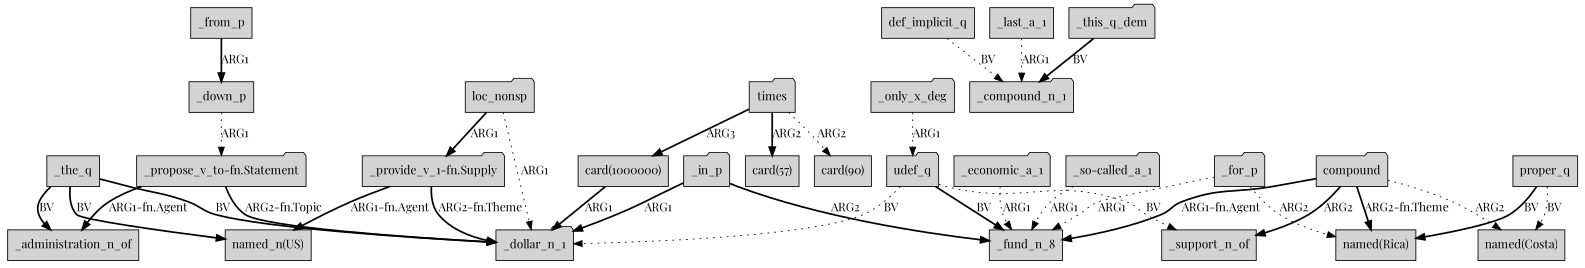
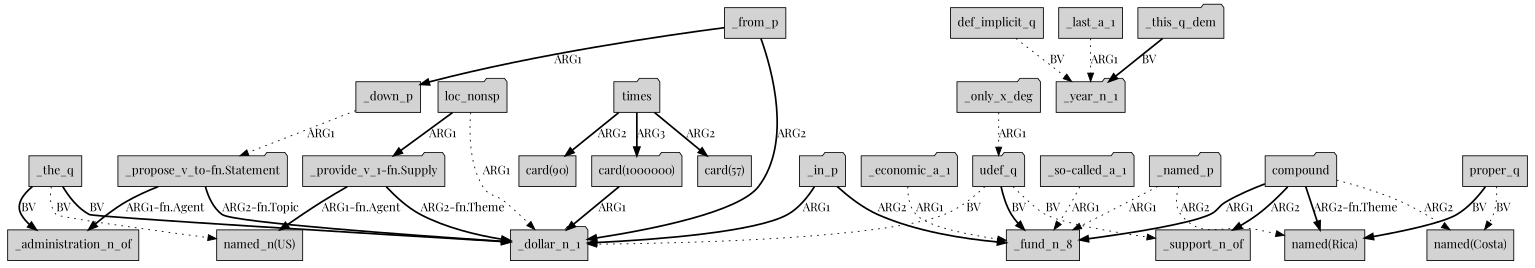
(1022, 97) -> (1091, 97)
(807, 130) -> (596, 131)
(623, 171) -> (637, 171)
(1240, 171) -> (1185, 171)
none -> (752, 193)
(1221, 208) -> (1240, 208)
(132, 226) -> (117, 225)
